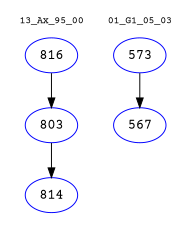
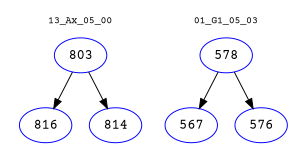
(52, 21) -> (81, 21)
(140, 55) -> (226, 55)
(51, 86) -> (65, 86)
none -> (261, 125)
